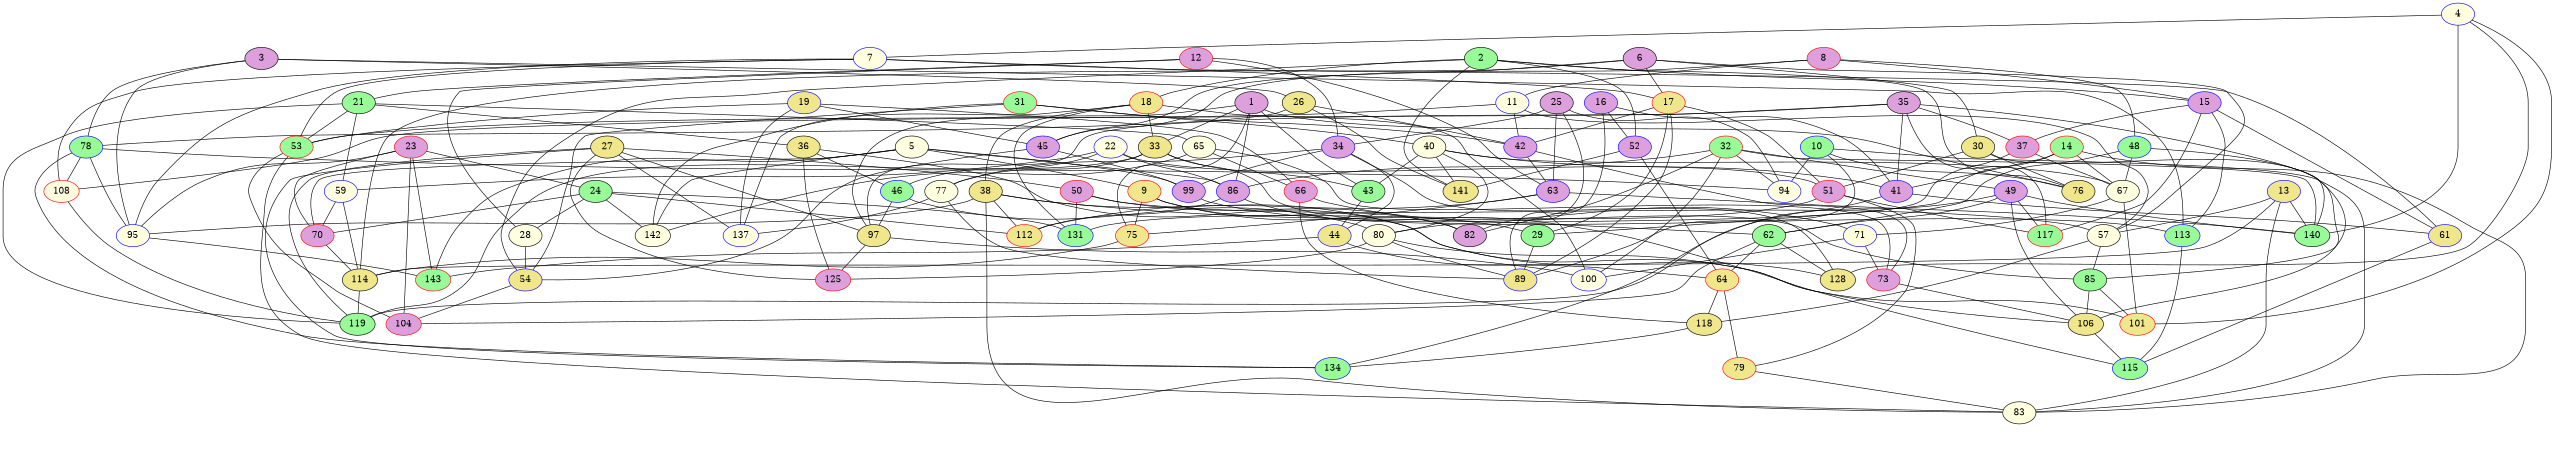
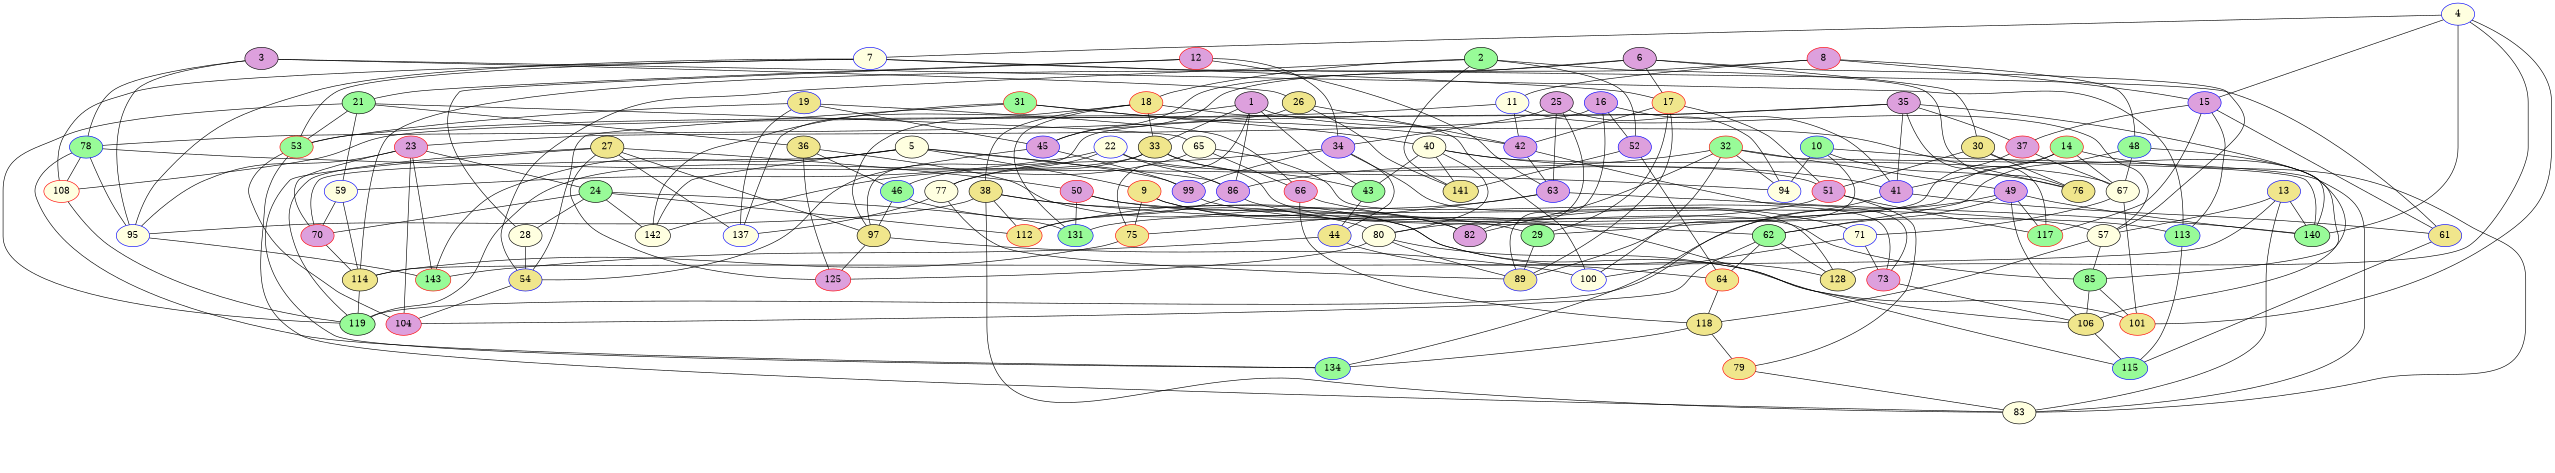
(1947, 83) -> (2331, 58)
none -> (1038, 133)
(1731, 324) -> (1722, 346)
